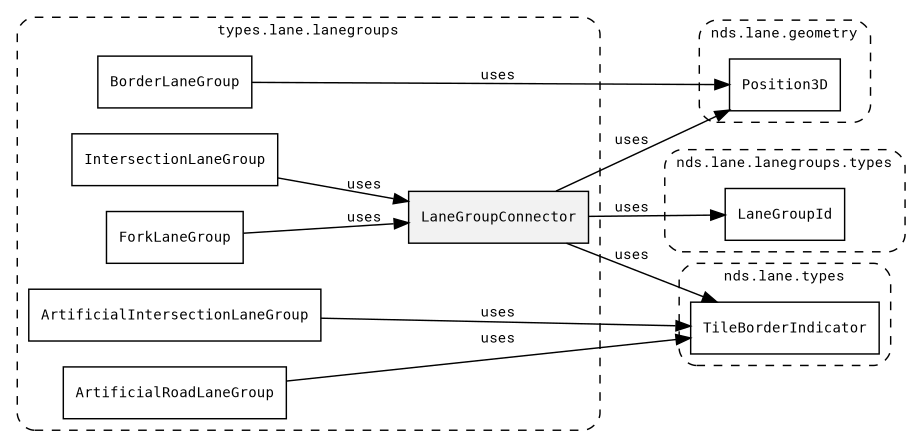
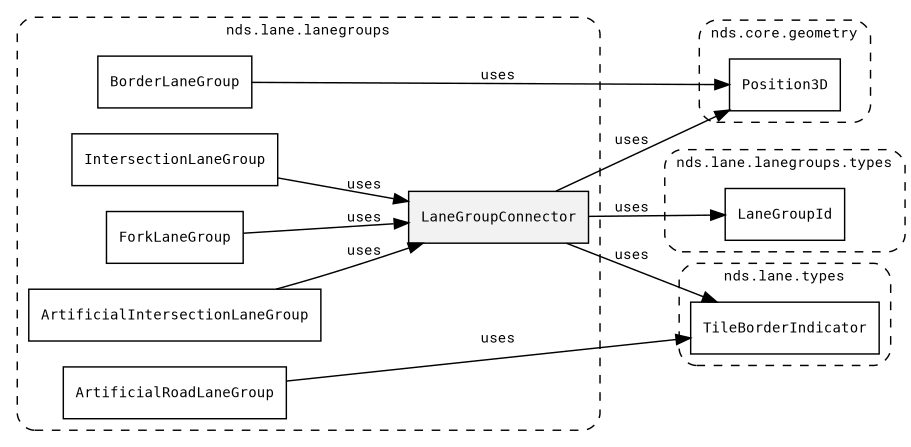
(309, 31) -> (309, 31)
(785, 34) -> (785, 34)
(498, 322) -> (343, 270)
